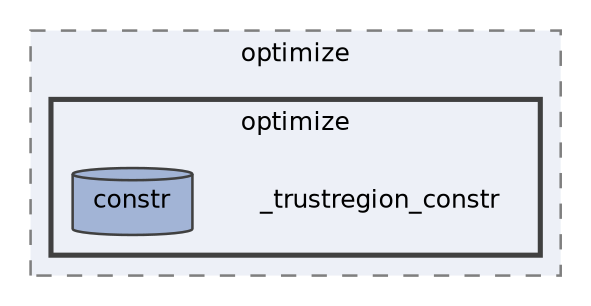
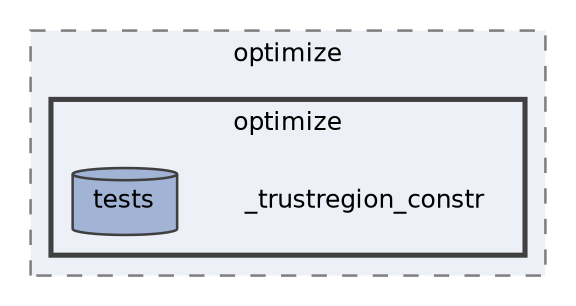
(133, 201) -> (125, 201)
